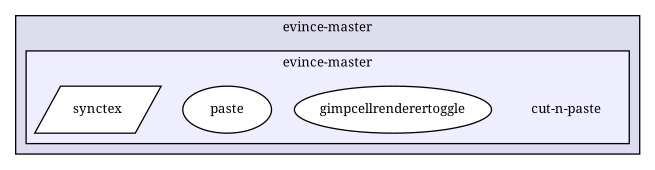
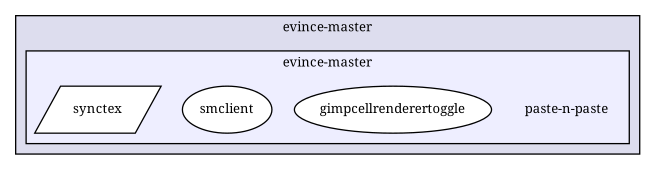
(227, 110) -> (227, 110)
(567, 110) -> (567, 110)
